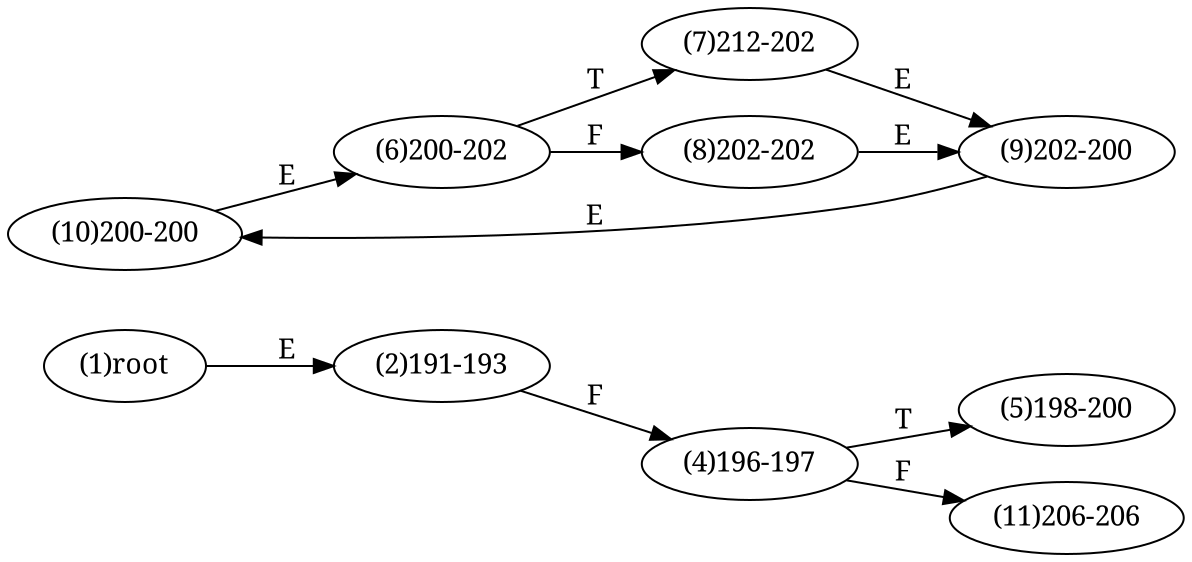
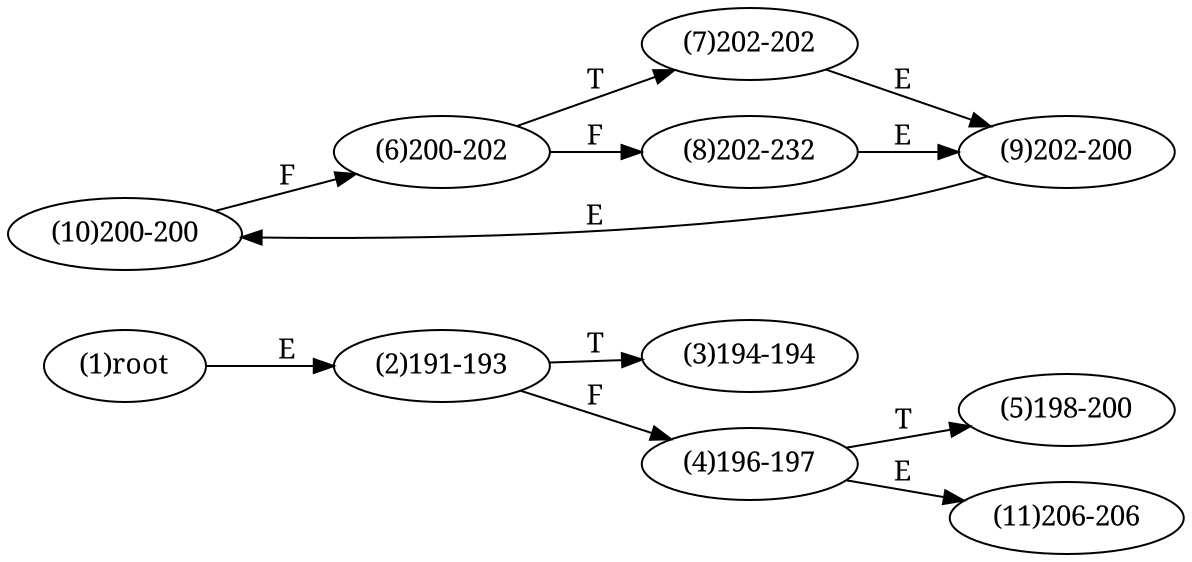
(750, 44) -> (750, 44)
(750, 152) -> (750, 152)
(288, 177) -> (288, 177)
none -> (750, 356)
(904, 473) -> (904, 473)
